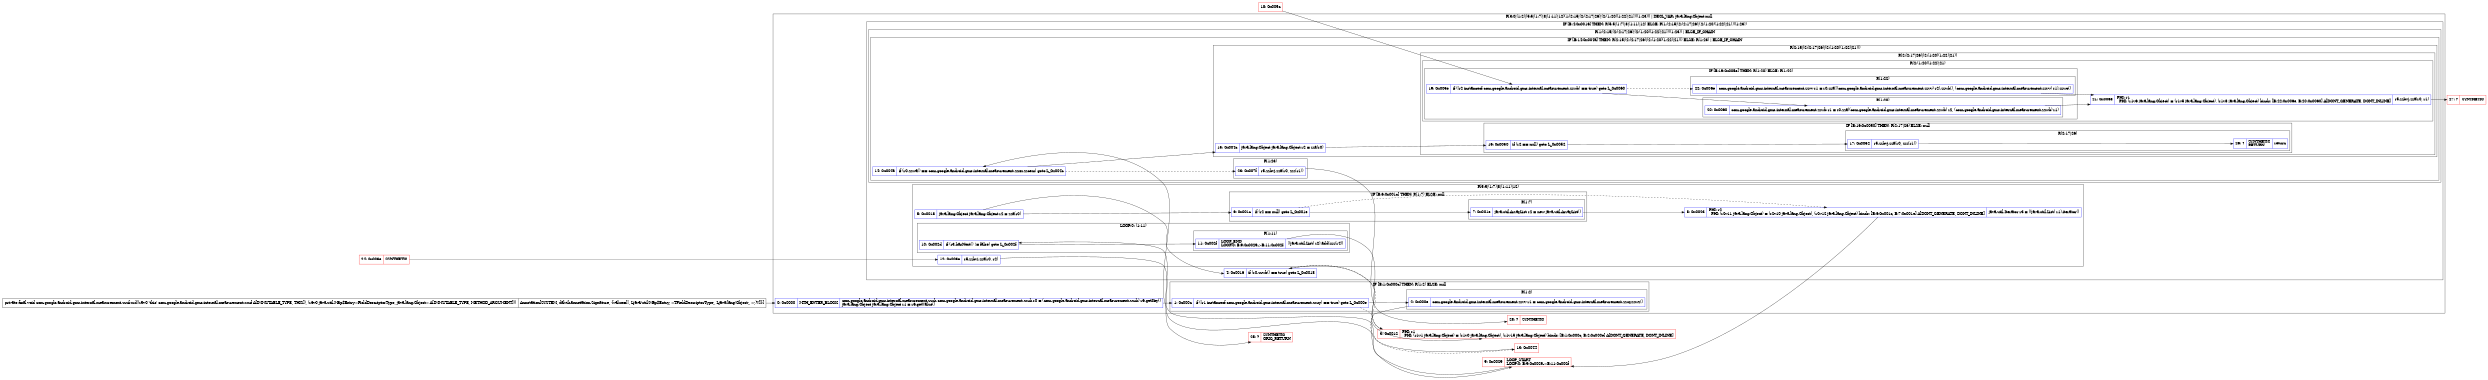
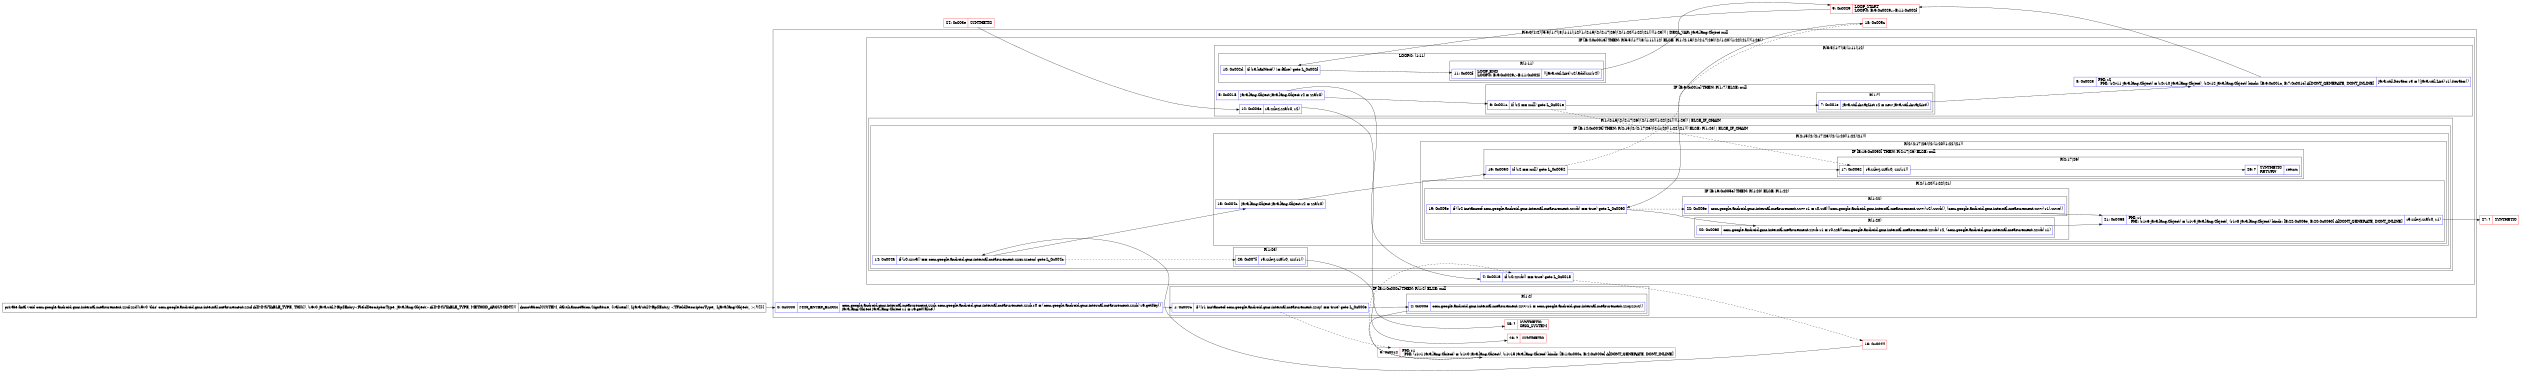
none -> (1700, 77)
(1561, 195) -> (1699, 137)
(1358, 274) -> (1371, 303)
(1277, 339) -> (1533, 326)
